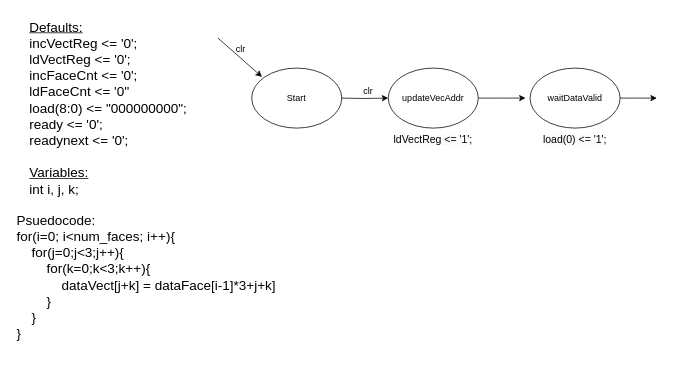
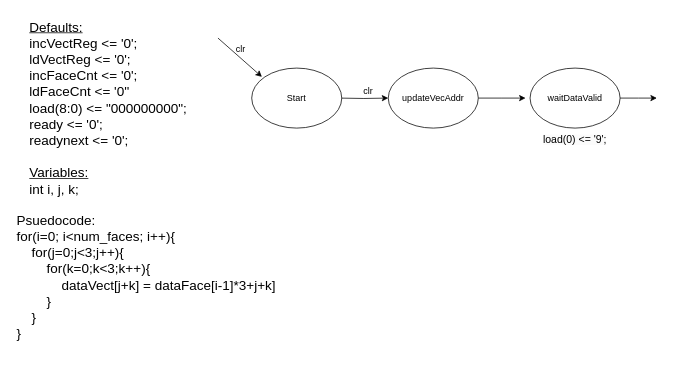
(575, 139) -> (575, 139)
(433, 147) -> none
